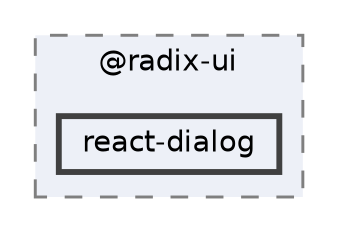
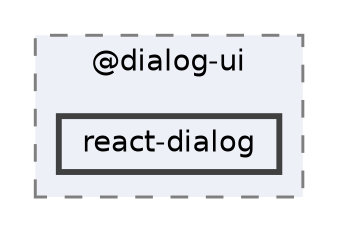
(169, 63) -> (169, 63)
